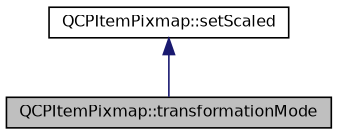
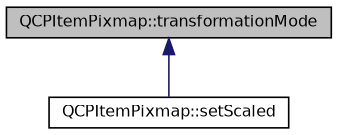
(169, 76) -> (169, 76)
